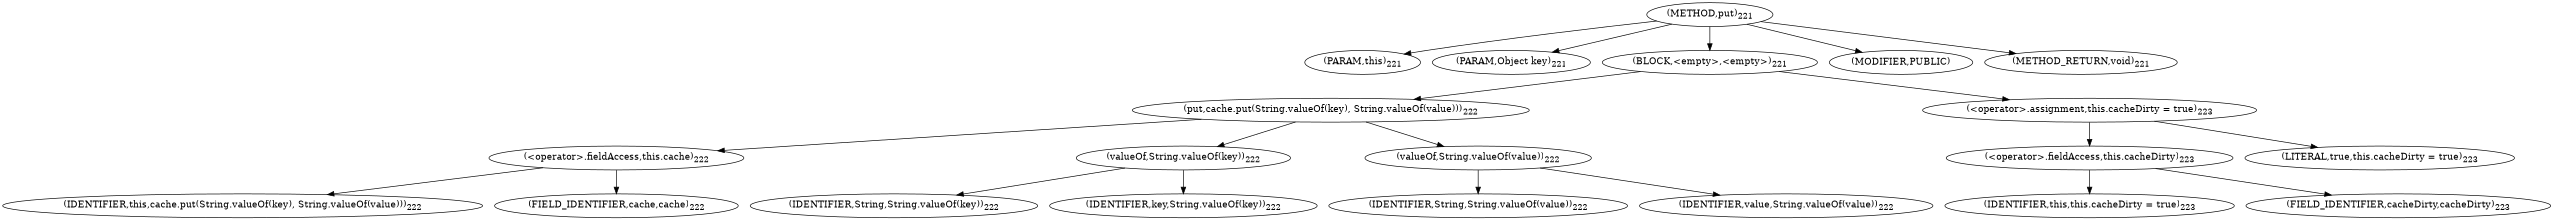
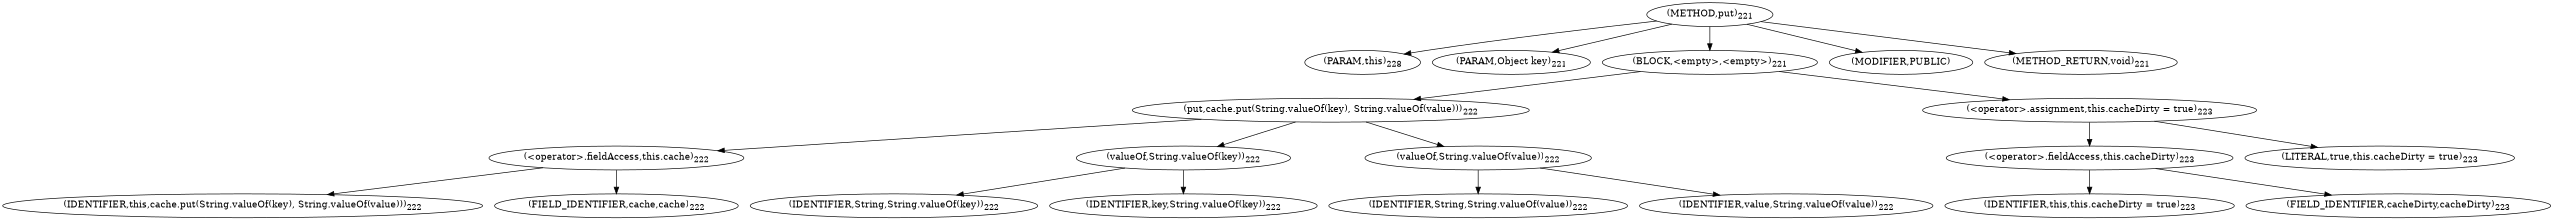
(1394, 61) -> (1394, 61)
